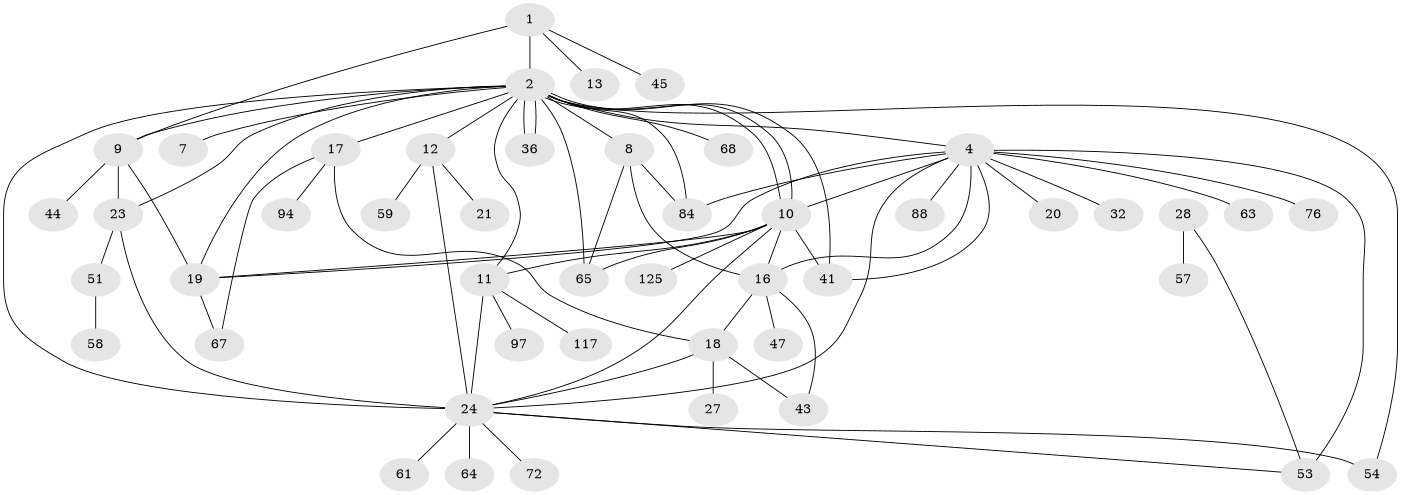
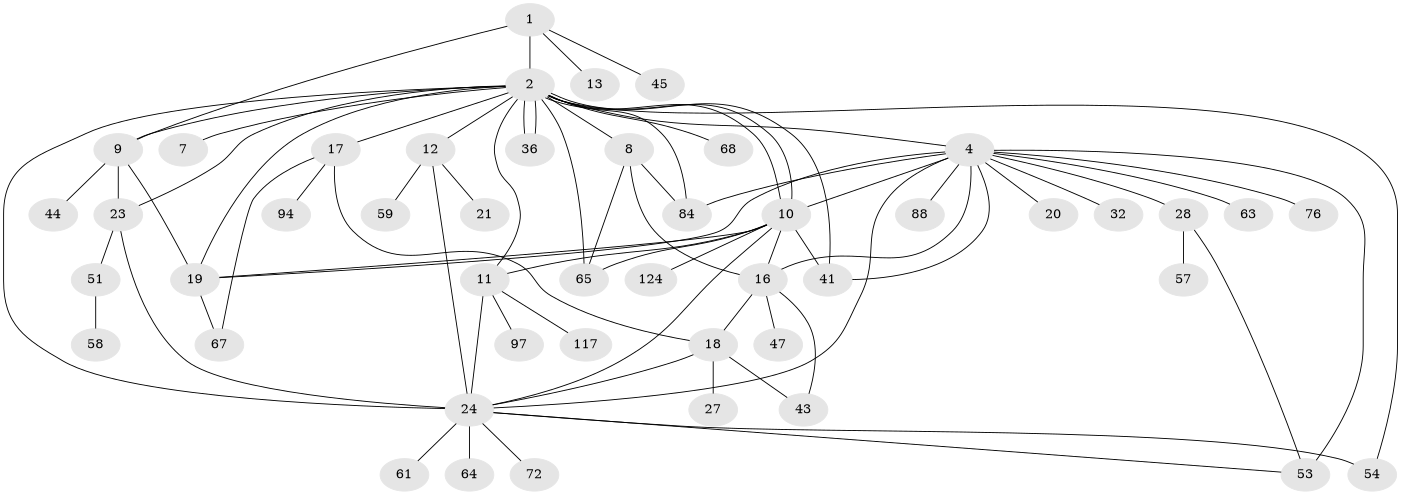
none -> (1080, 176)
(651, 280) -> (651, 280)
